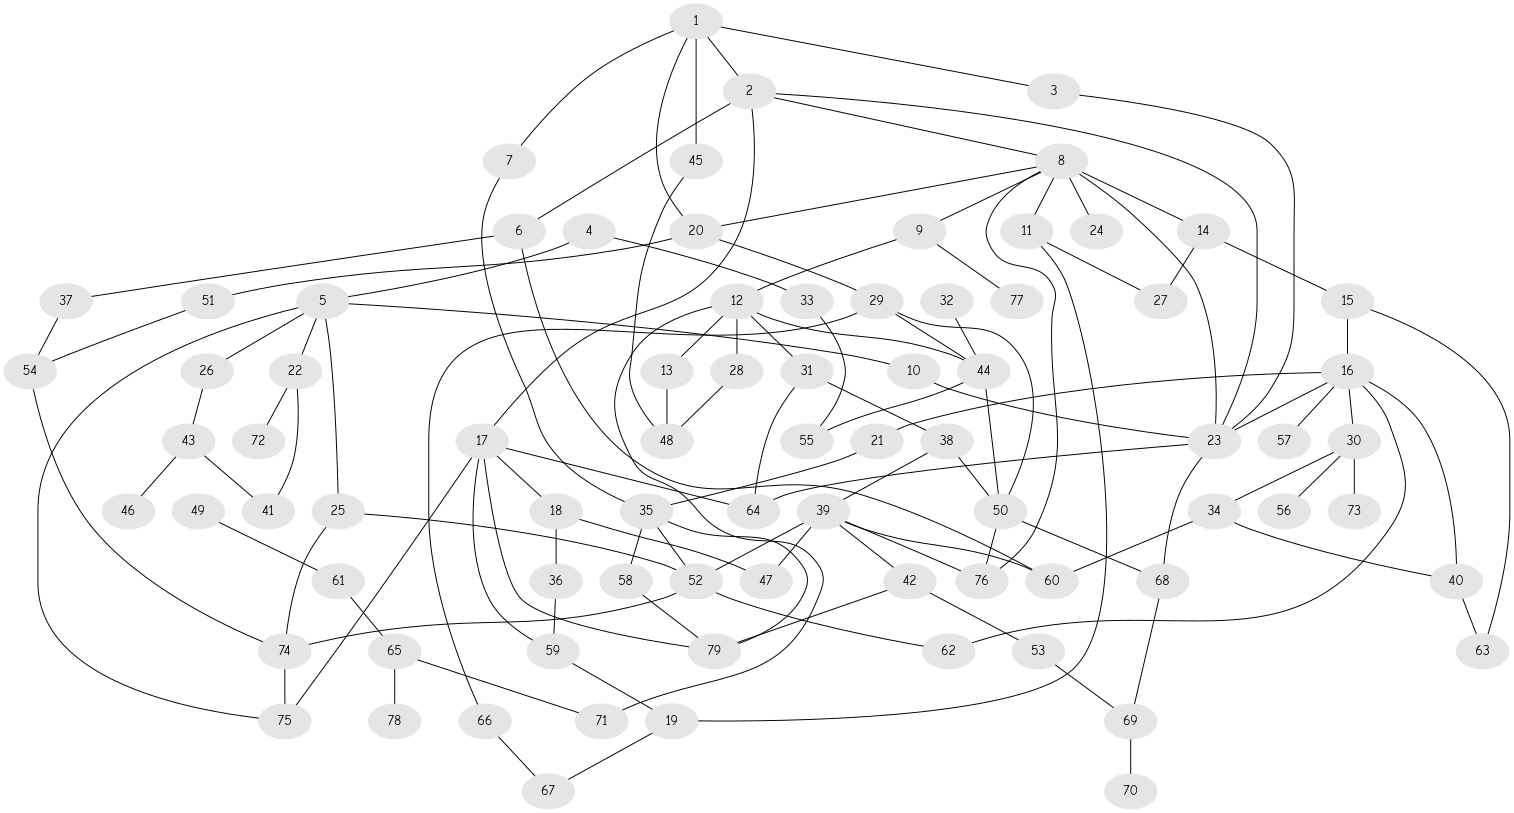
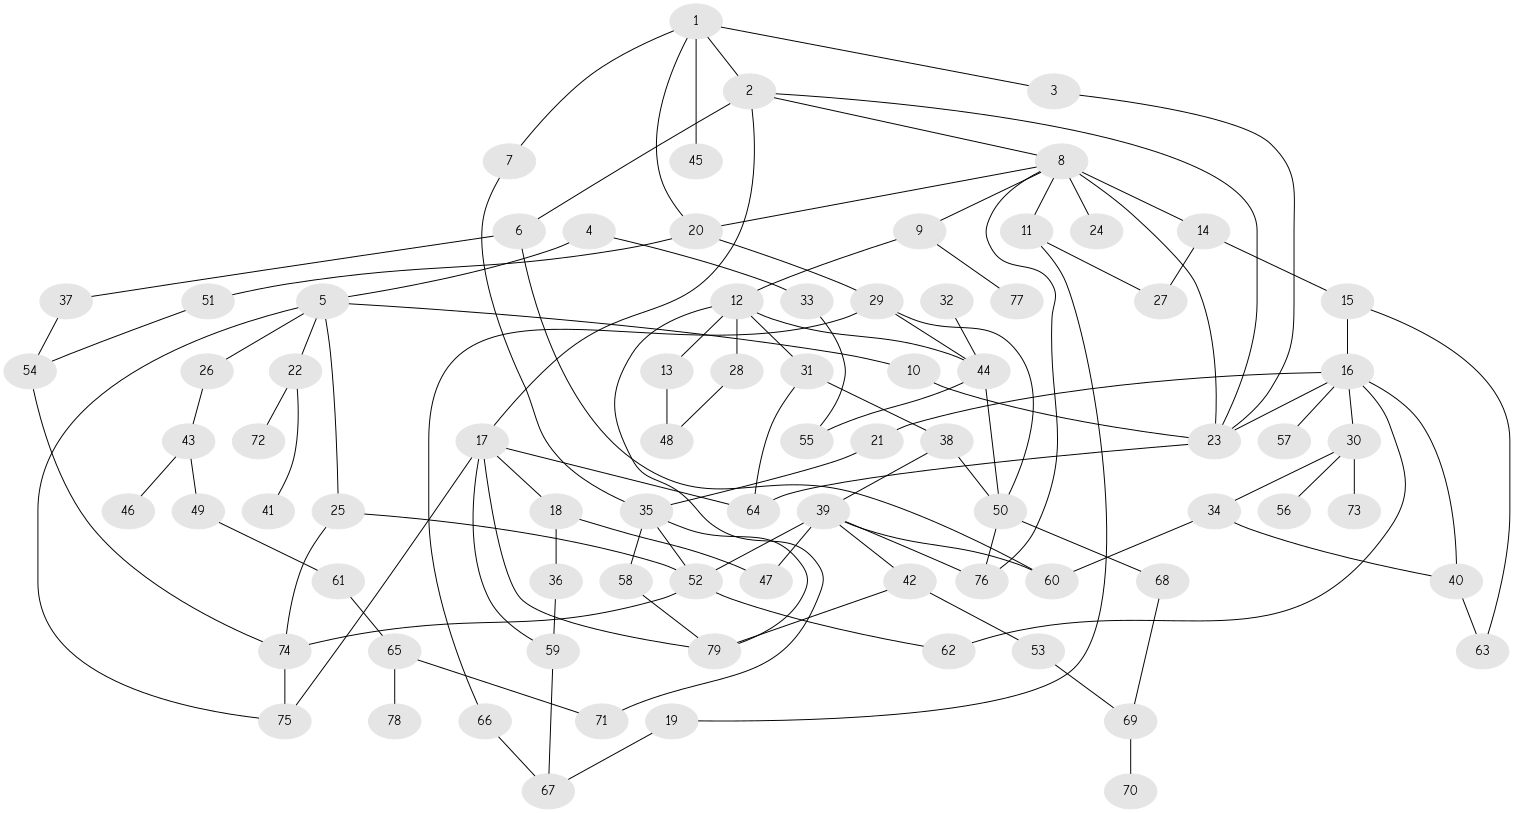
(637, 300) -> none
(229, 477) -> (193, 476)
(1175, 507) -> none
(613, 686) -> (551, 721)
